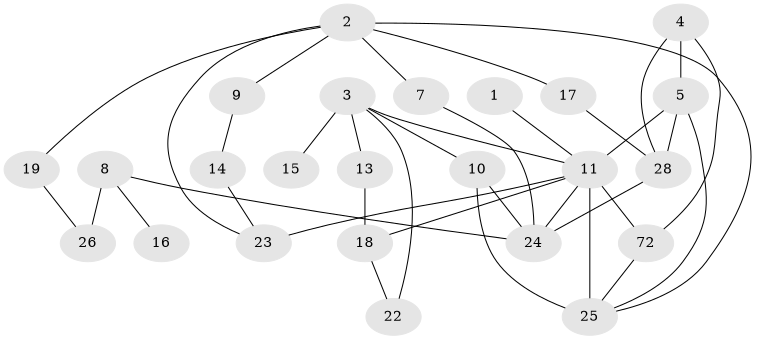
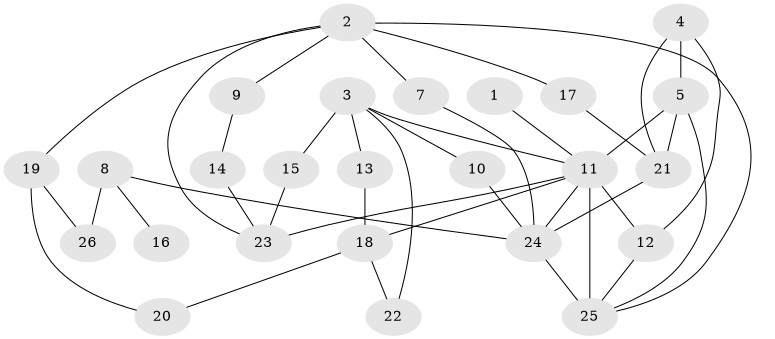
(663, 170) -> (663, 170)
none -> (275, 212)
(646, 243) -> (646, 243)
(499, 264) -> (562, 280)
none -> (163, 317)
